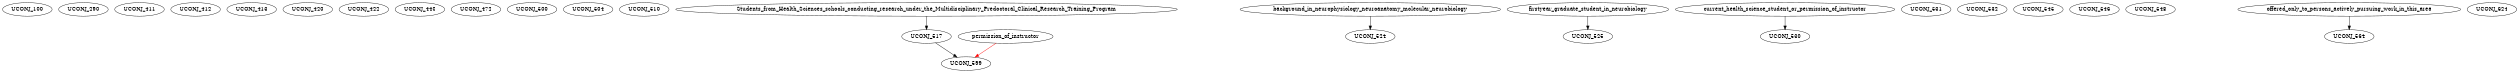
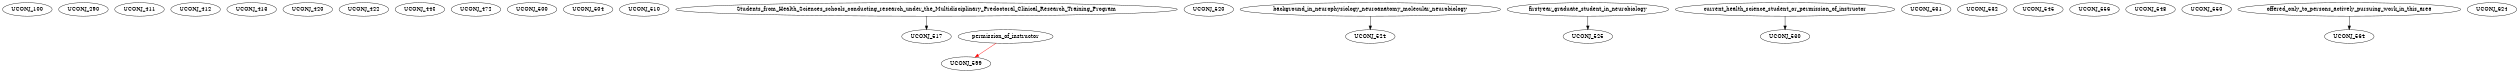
none -> (1209, 9)
(2094, 9) -> (2094, 9)
none -> (2207, 9)
(945, 49) -> none
